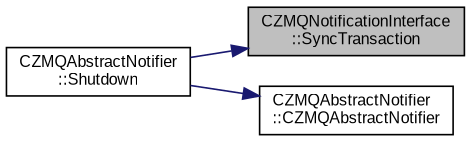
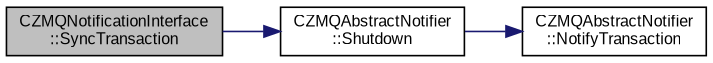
(211, 54) -> (243, 31)
(356, 110) -> (614, 31)
